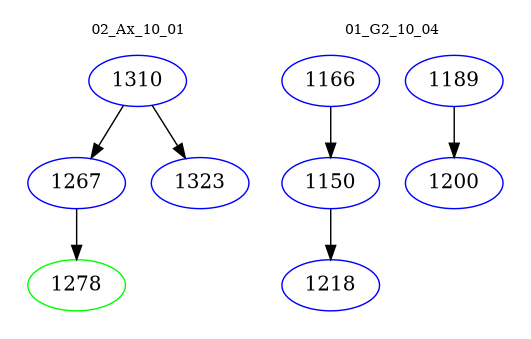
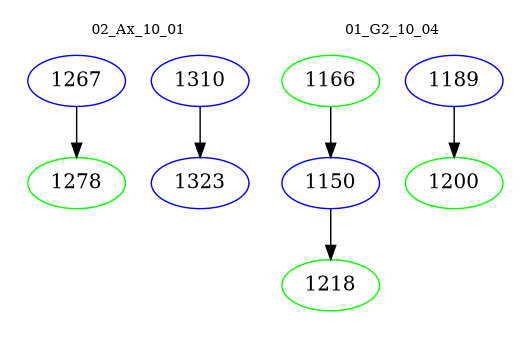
(331, 81) -> (331, 81)
(111, 126) -> none
(454, 183) -> (454, 183)
(331, 285) -> (331, 285)
